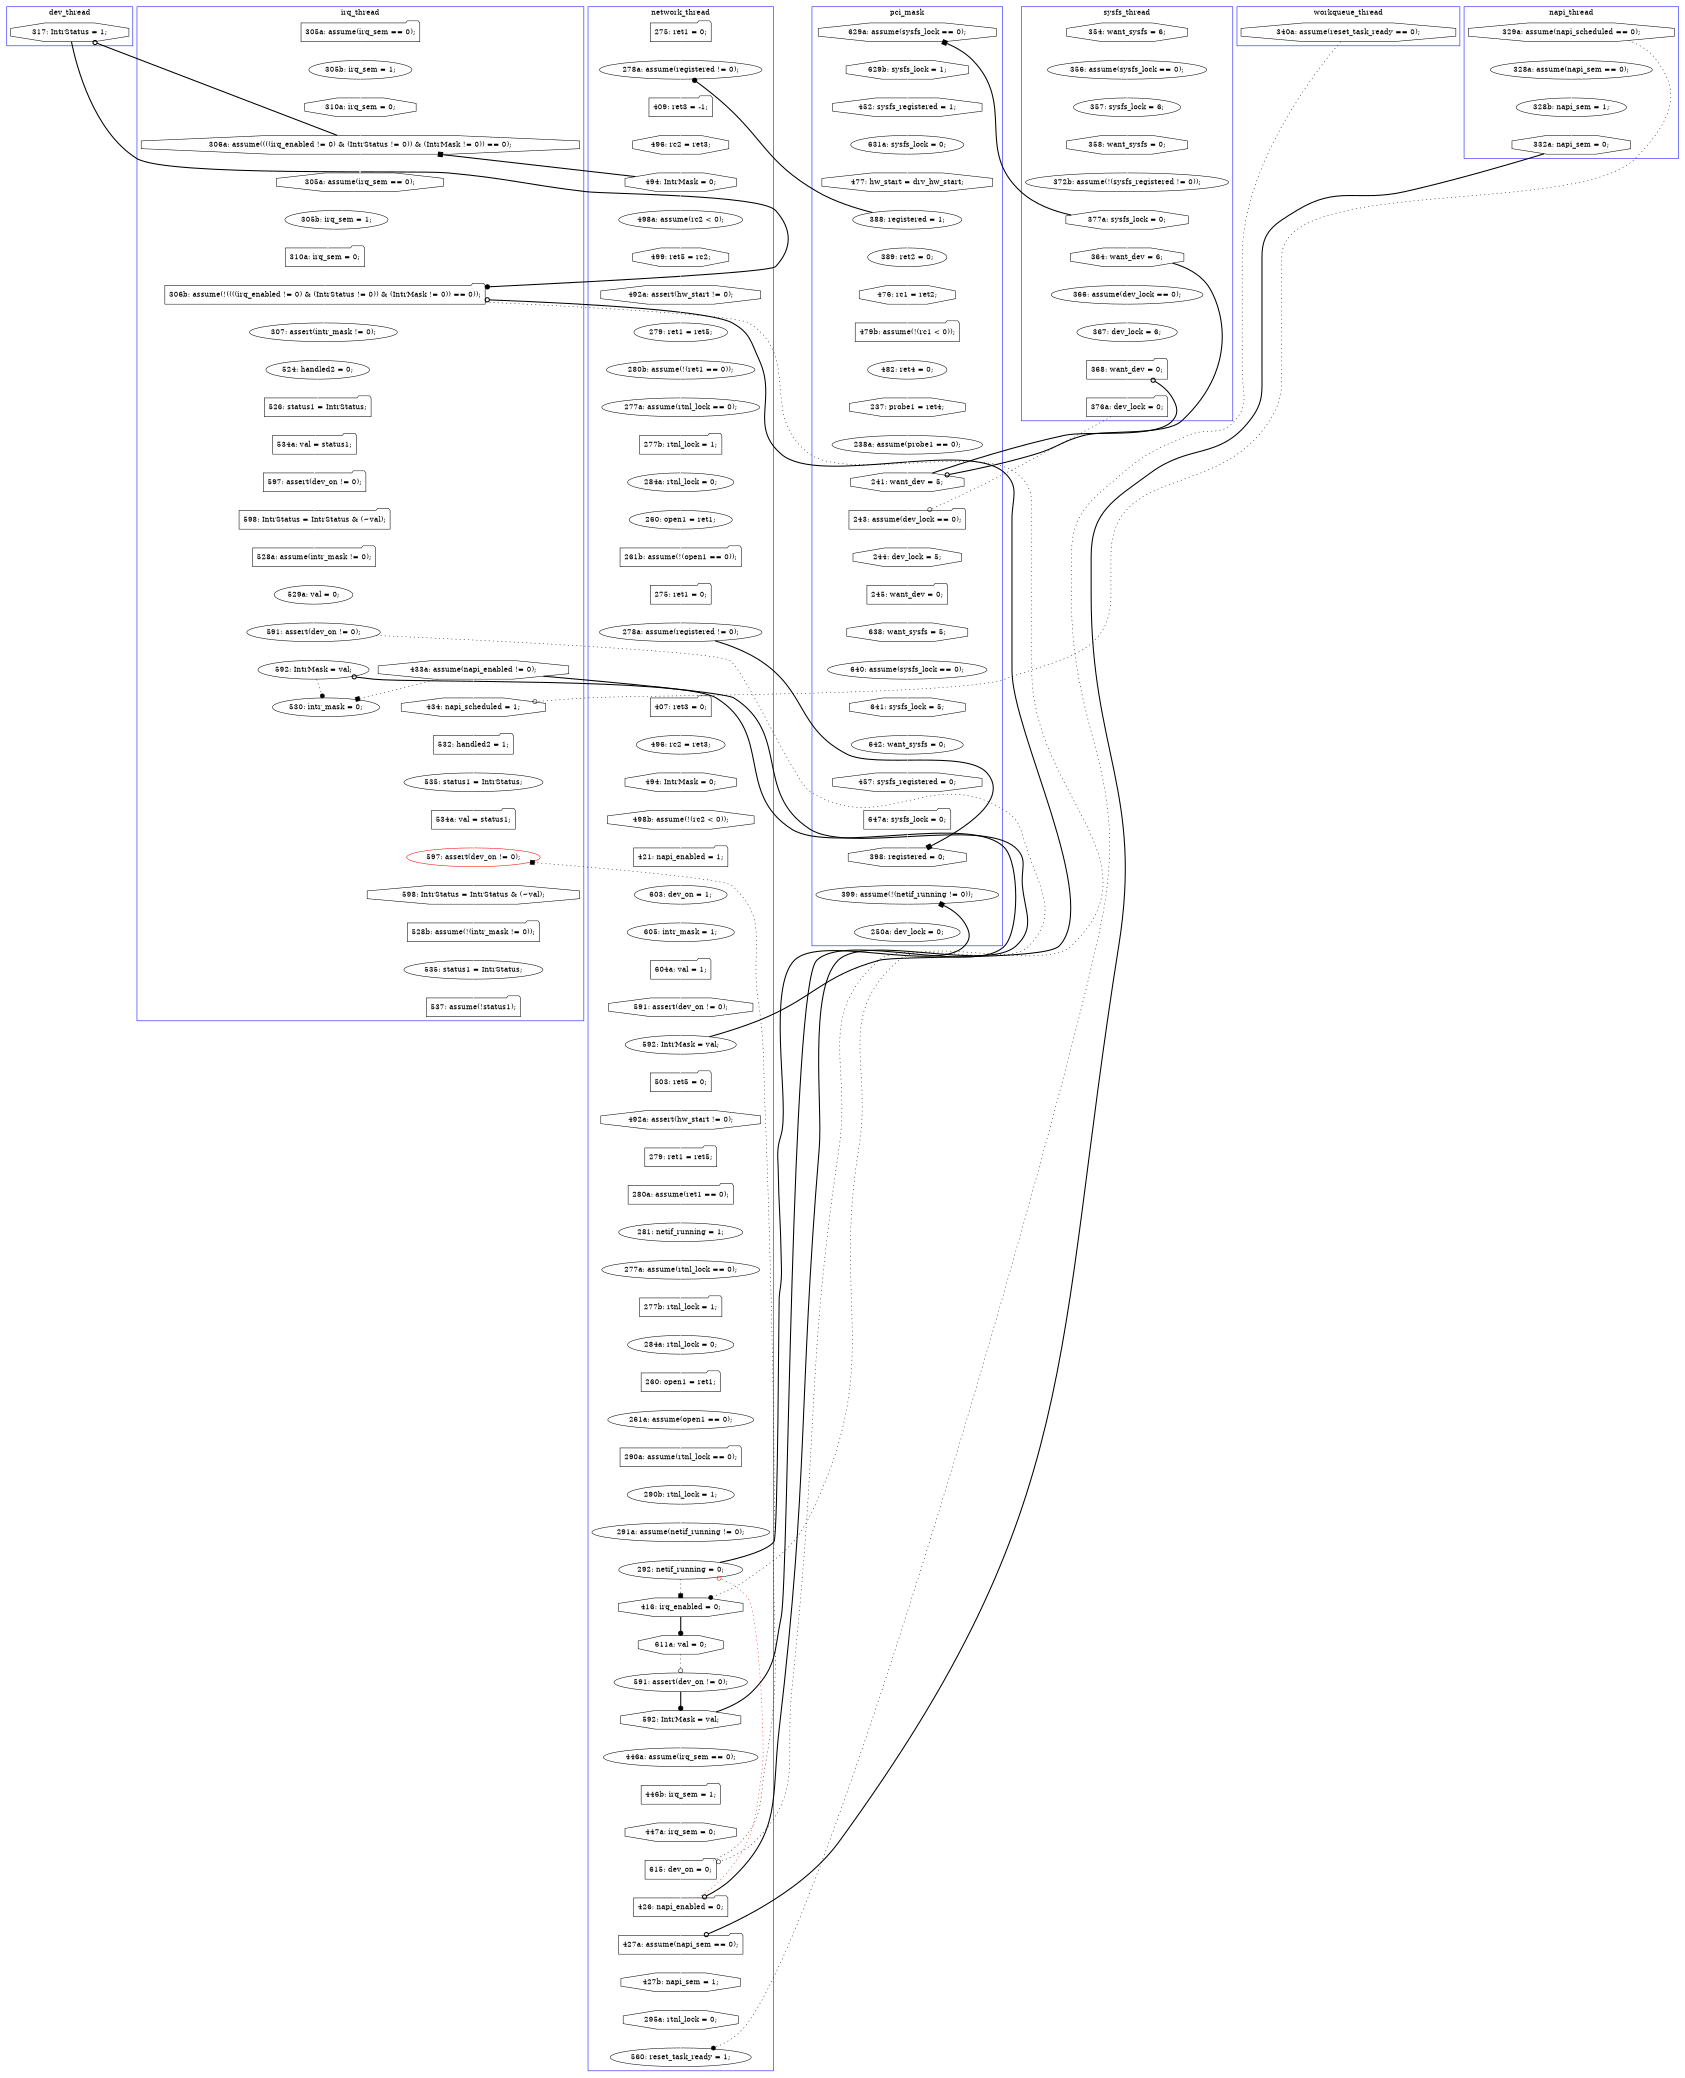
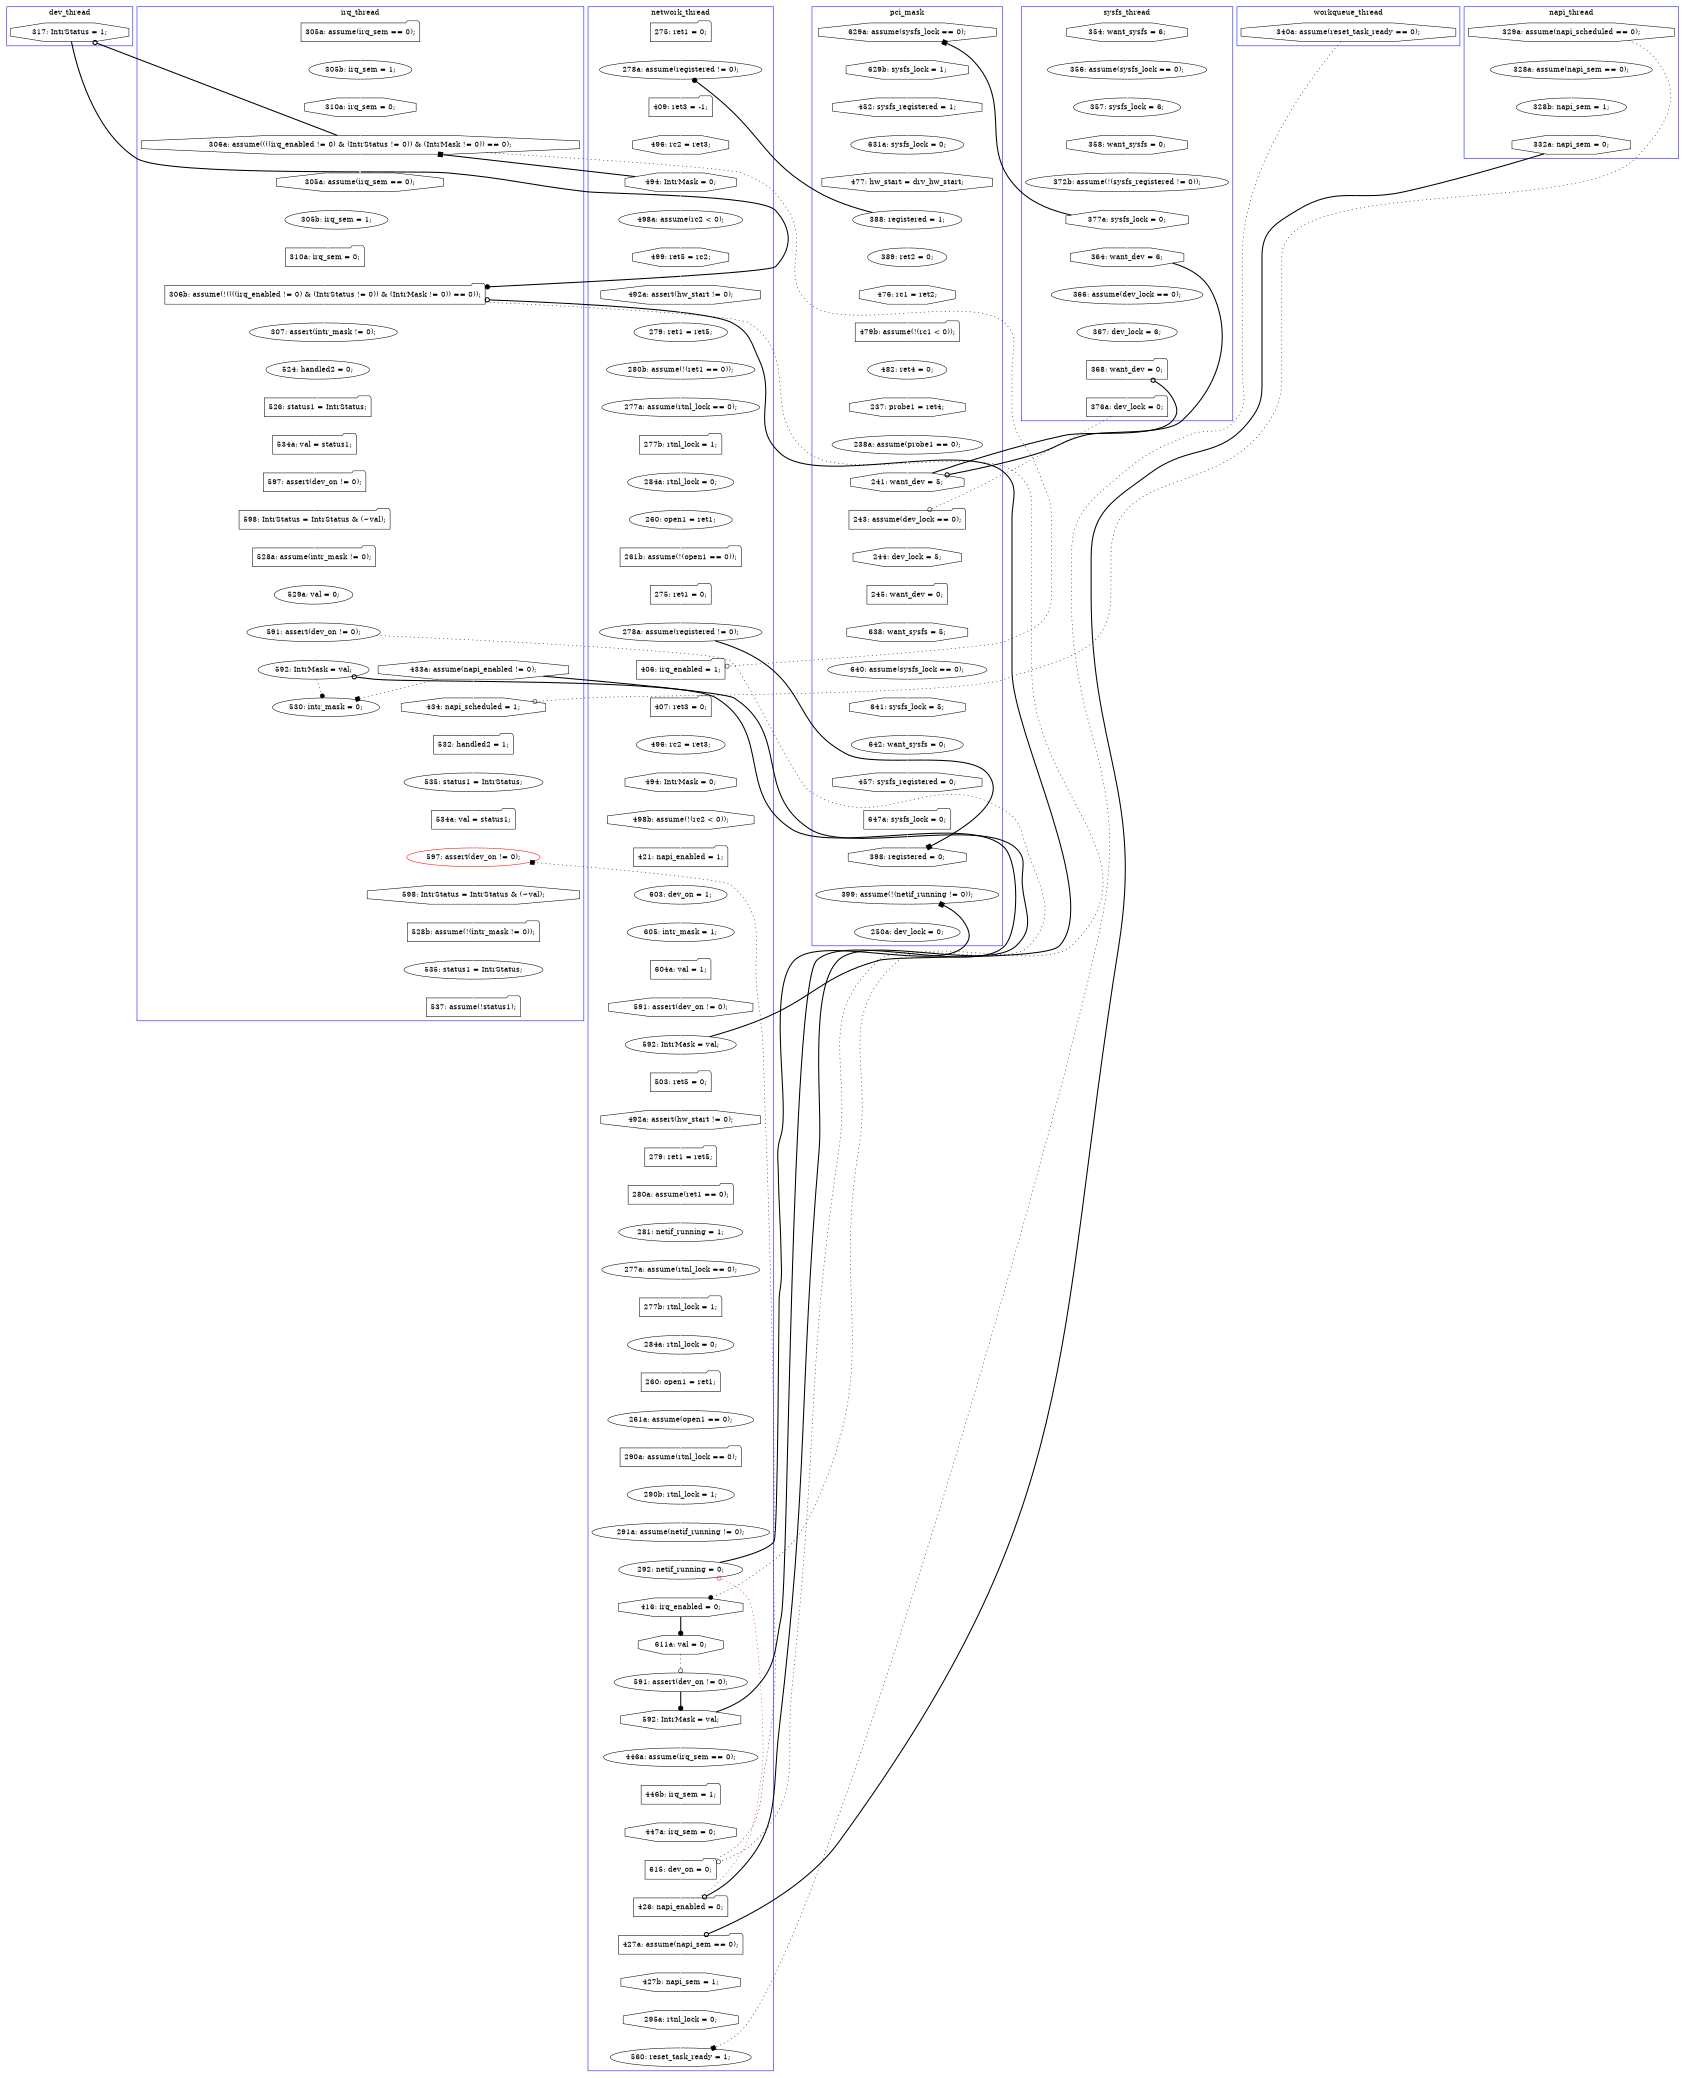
none -> (681, 670)
(1079, 1016) -> (1079, 1016)
(681, 1586) -> none
